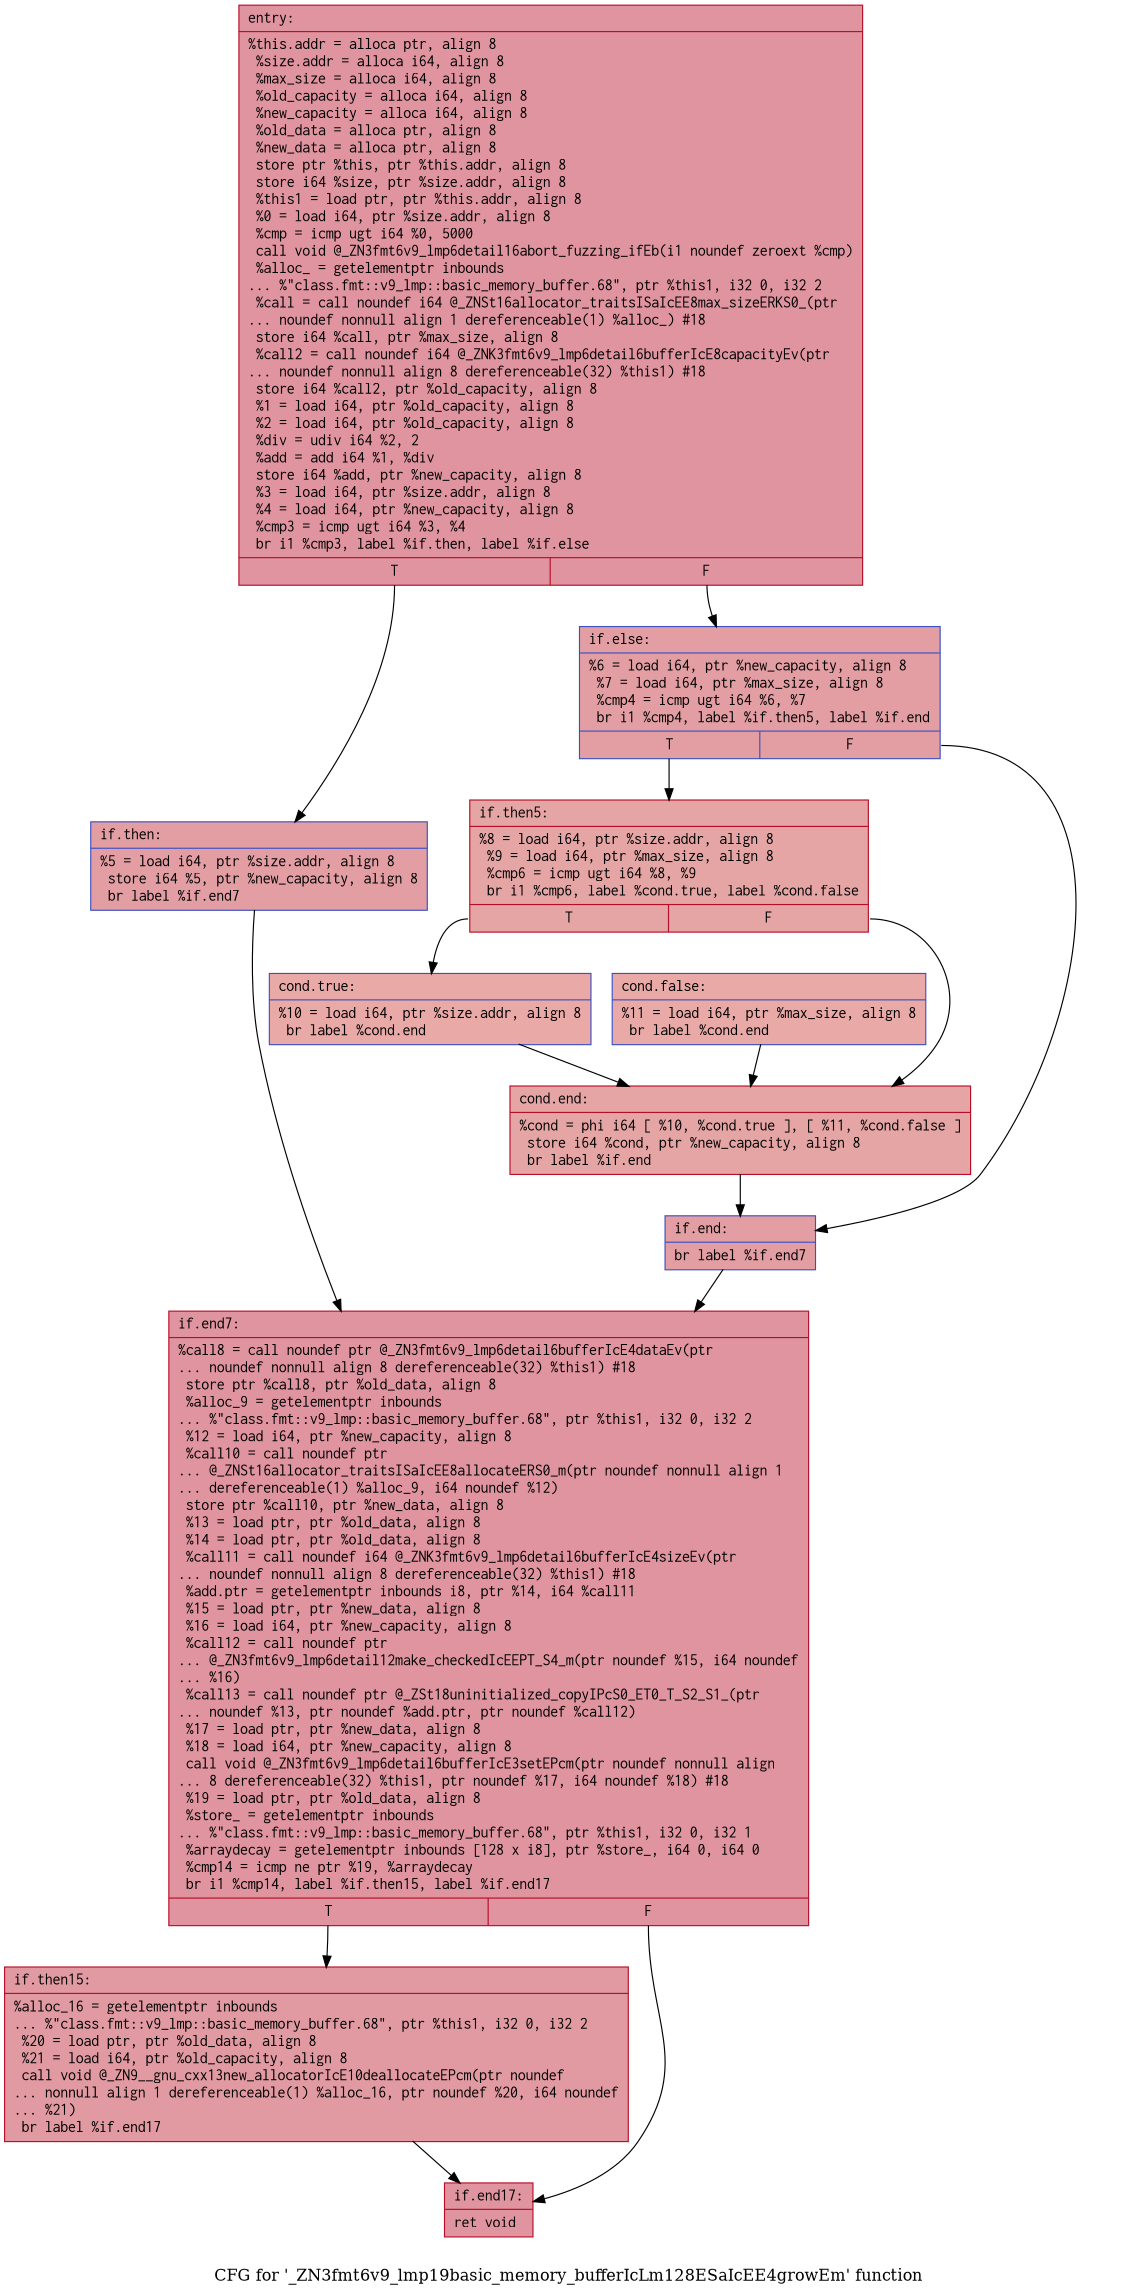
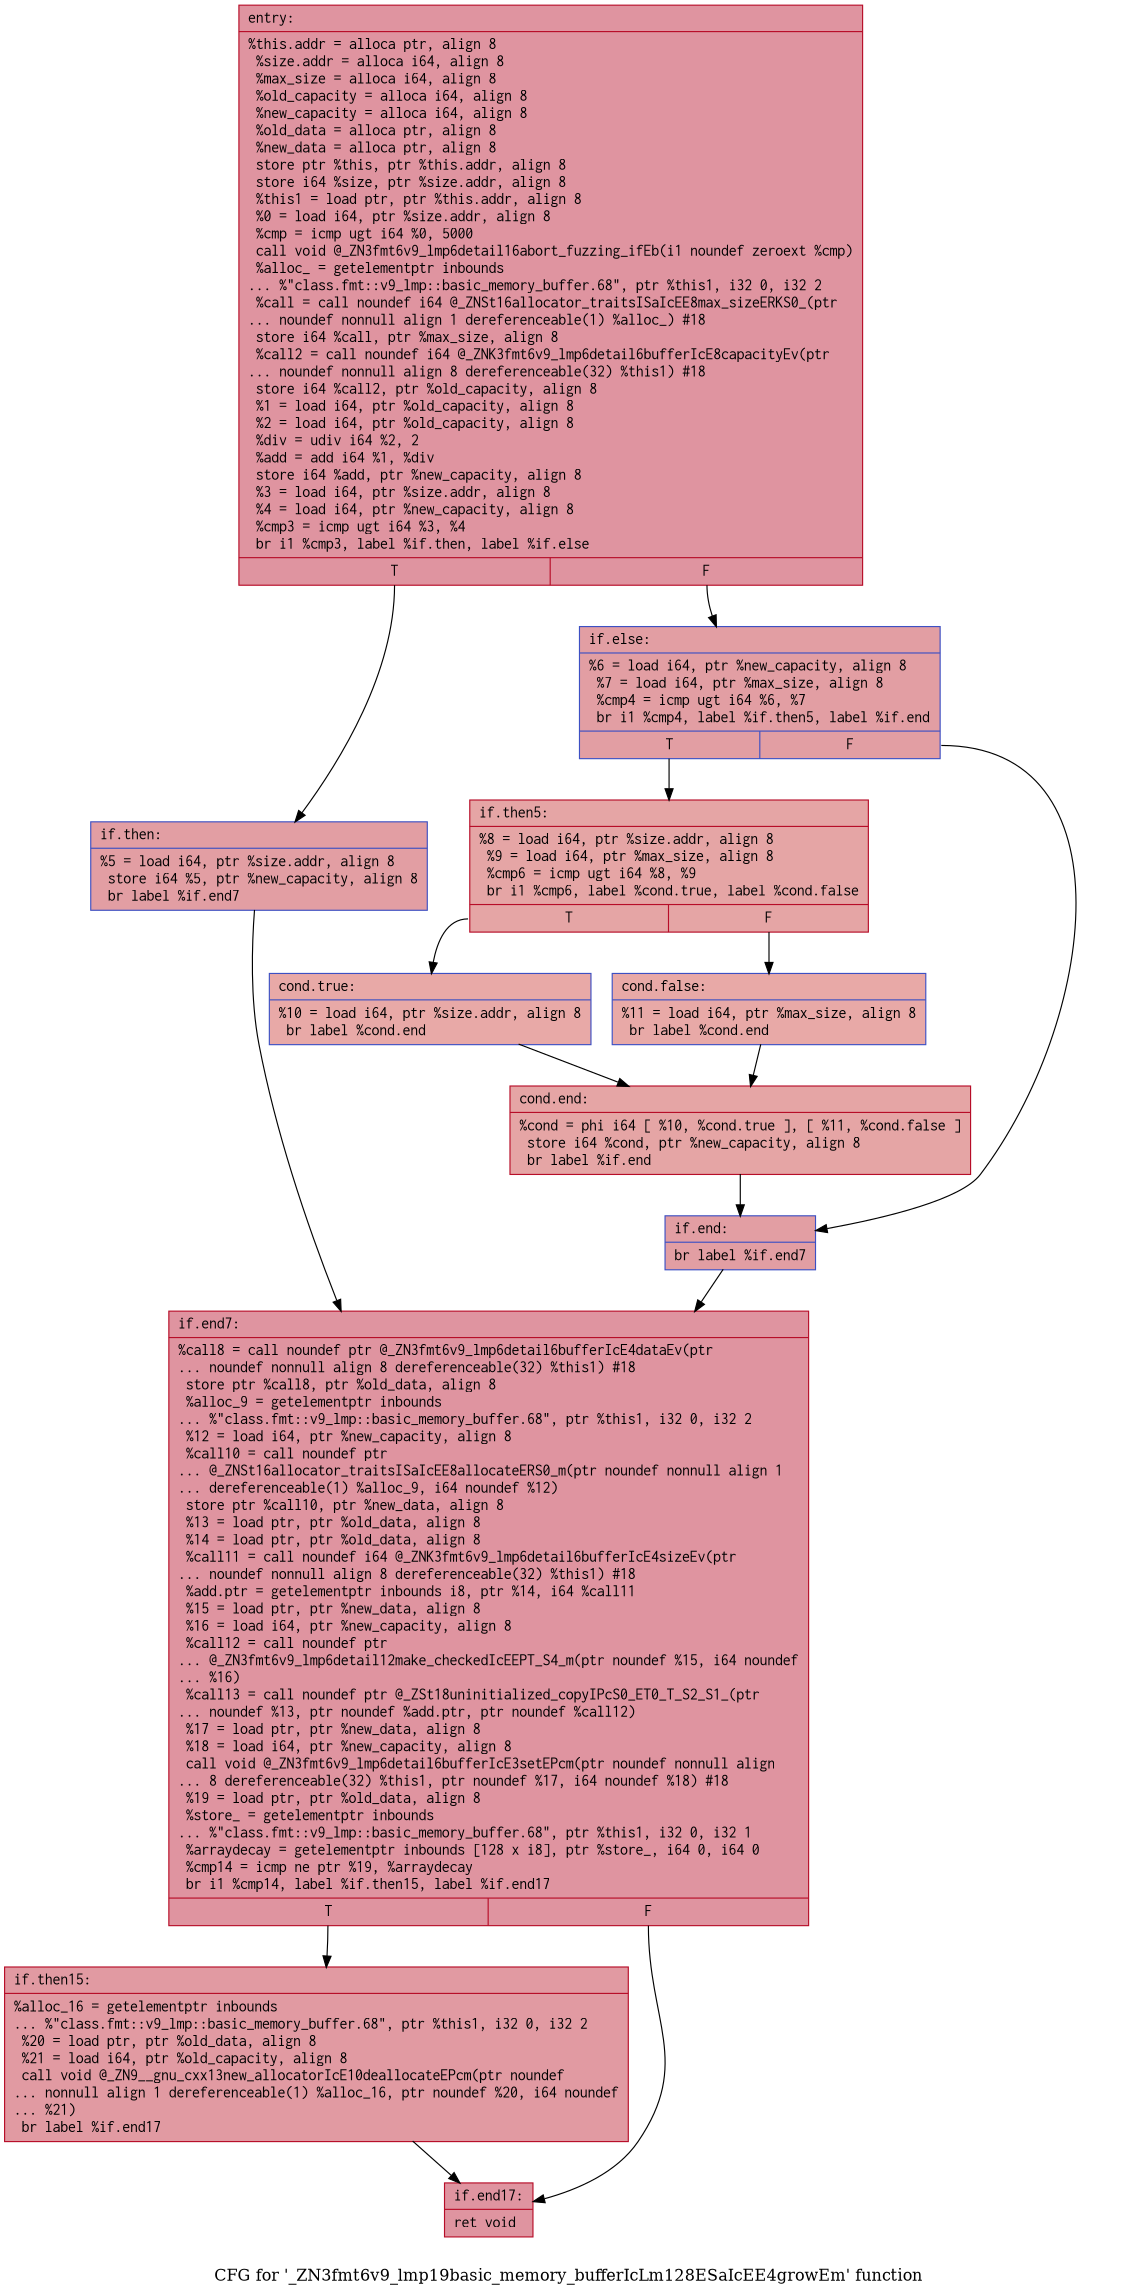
(948, 986) -> (769, 947)
